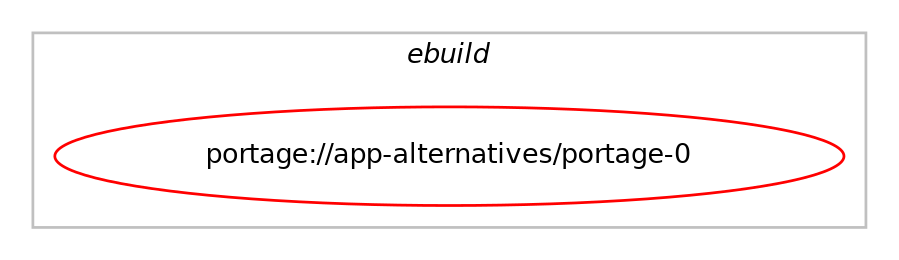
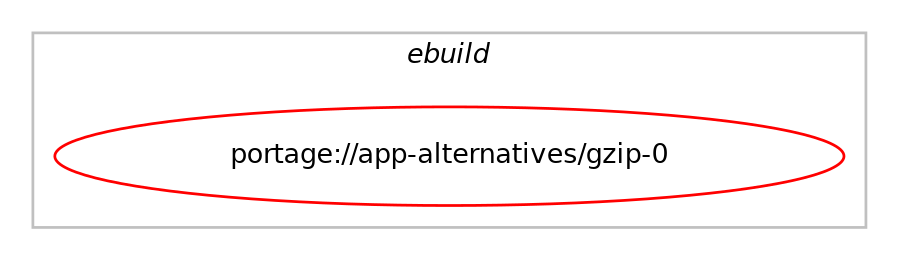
(449, 156) -> (449, 156)
